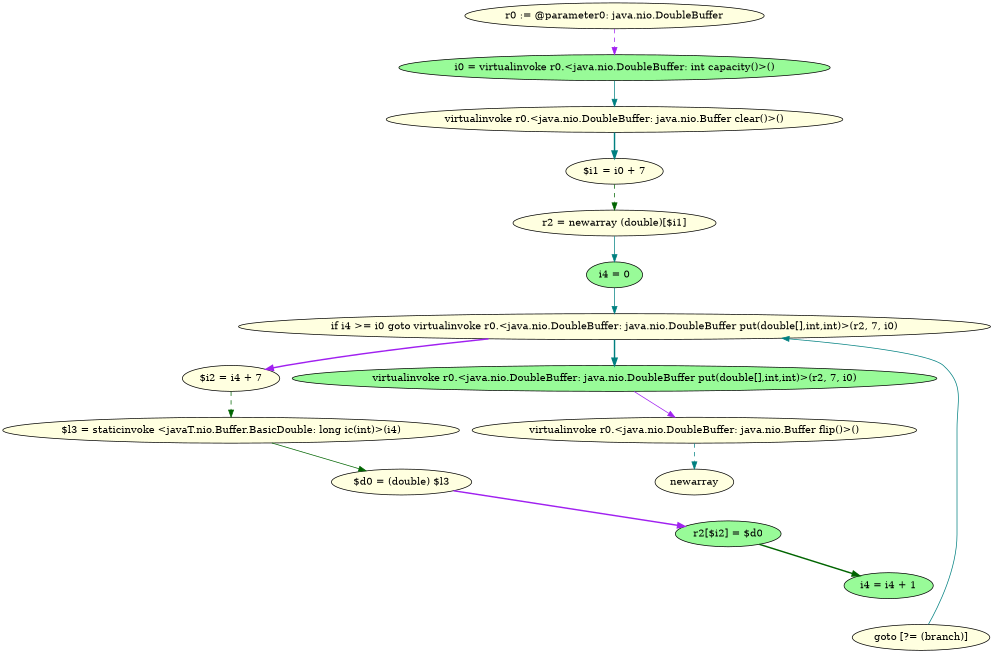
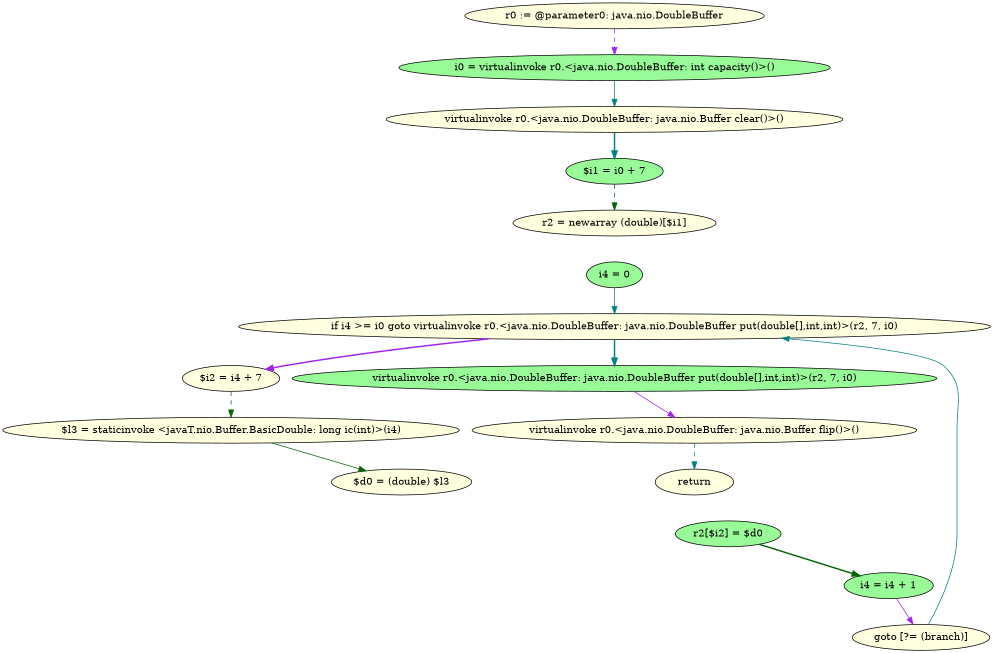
(615, 171) -> (615, 171)
(615, 245) -> none
(694, 482) -> (694, 482)
(566, 508) -> none
none -> (903, 608)
